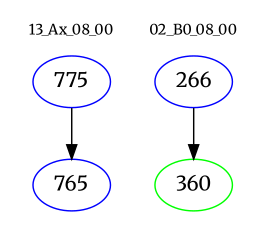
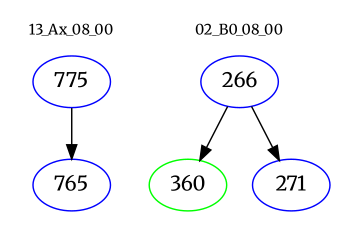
none -> (291, 185)
